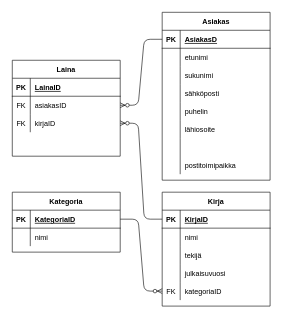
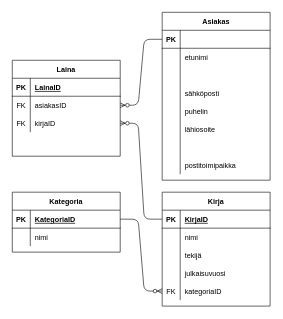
(225, 39) -> none
(225, 75) -> none
